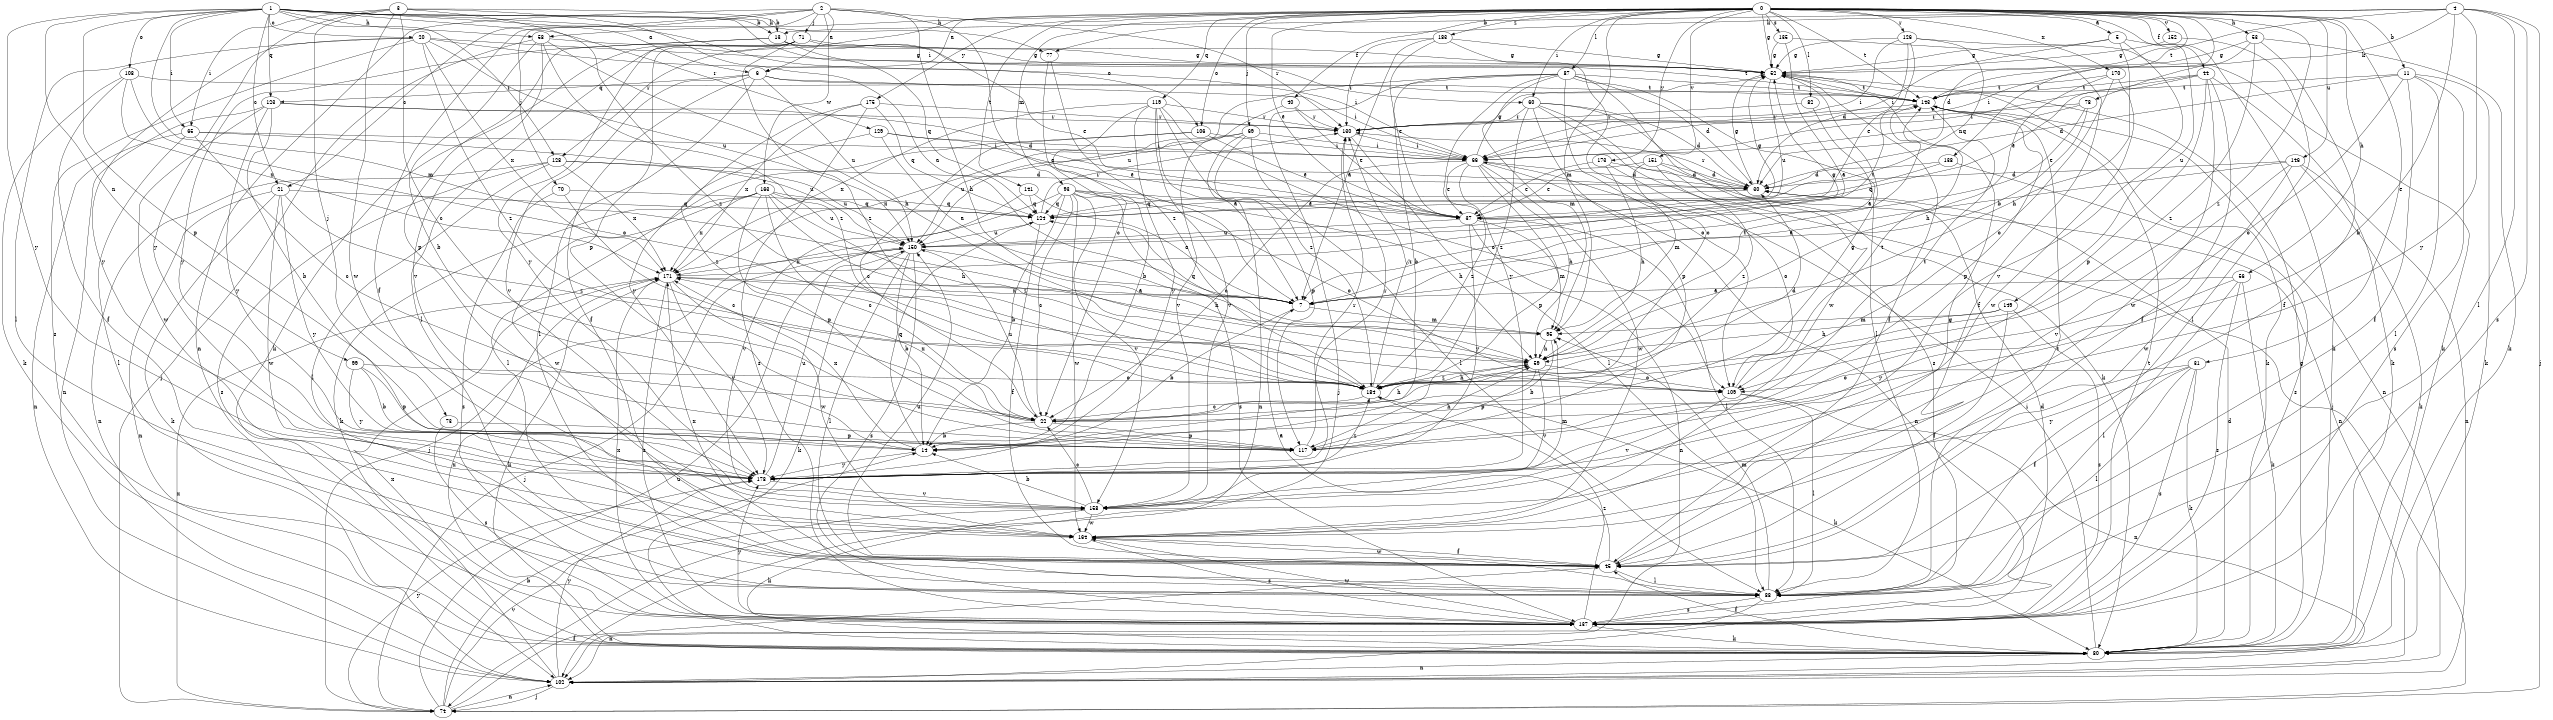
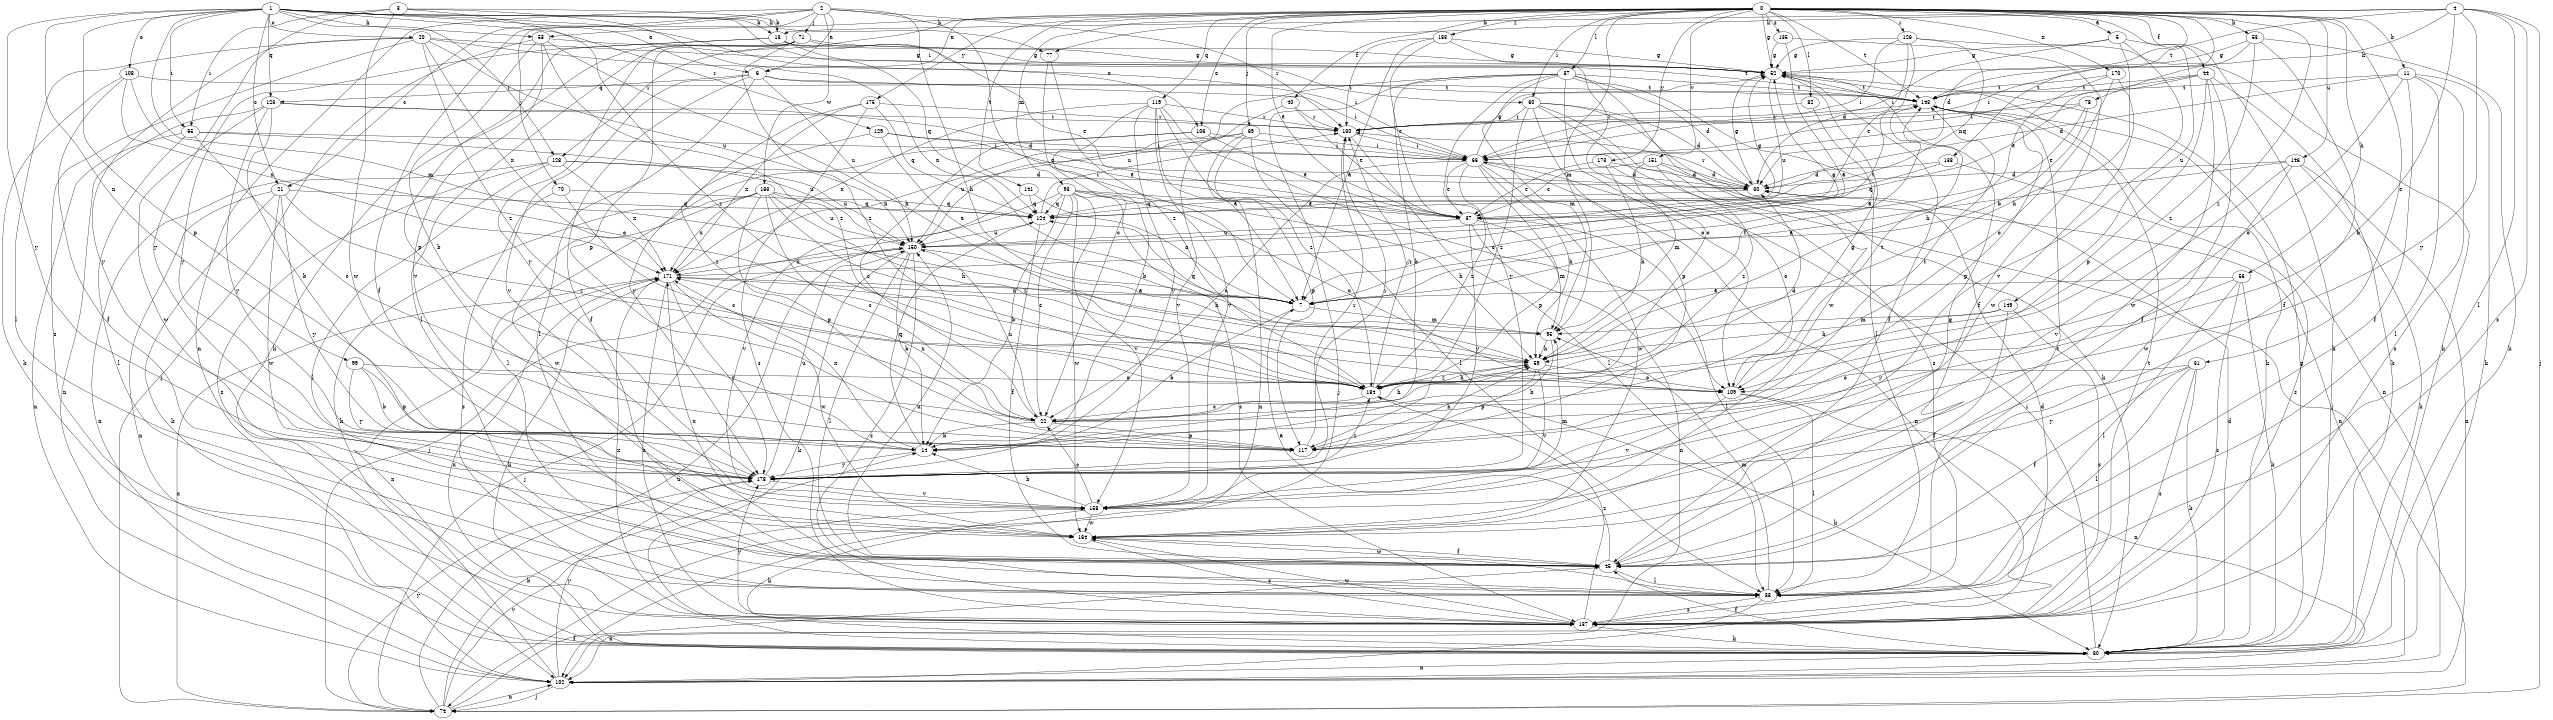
(2172, 38) -> none
(615, 332) -> none
(449, 422) -> none
